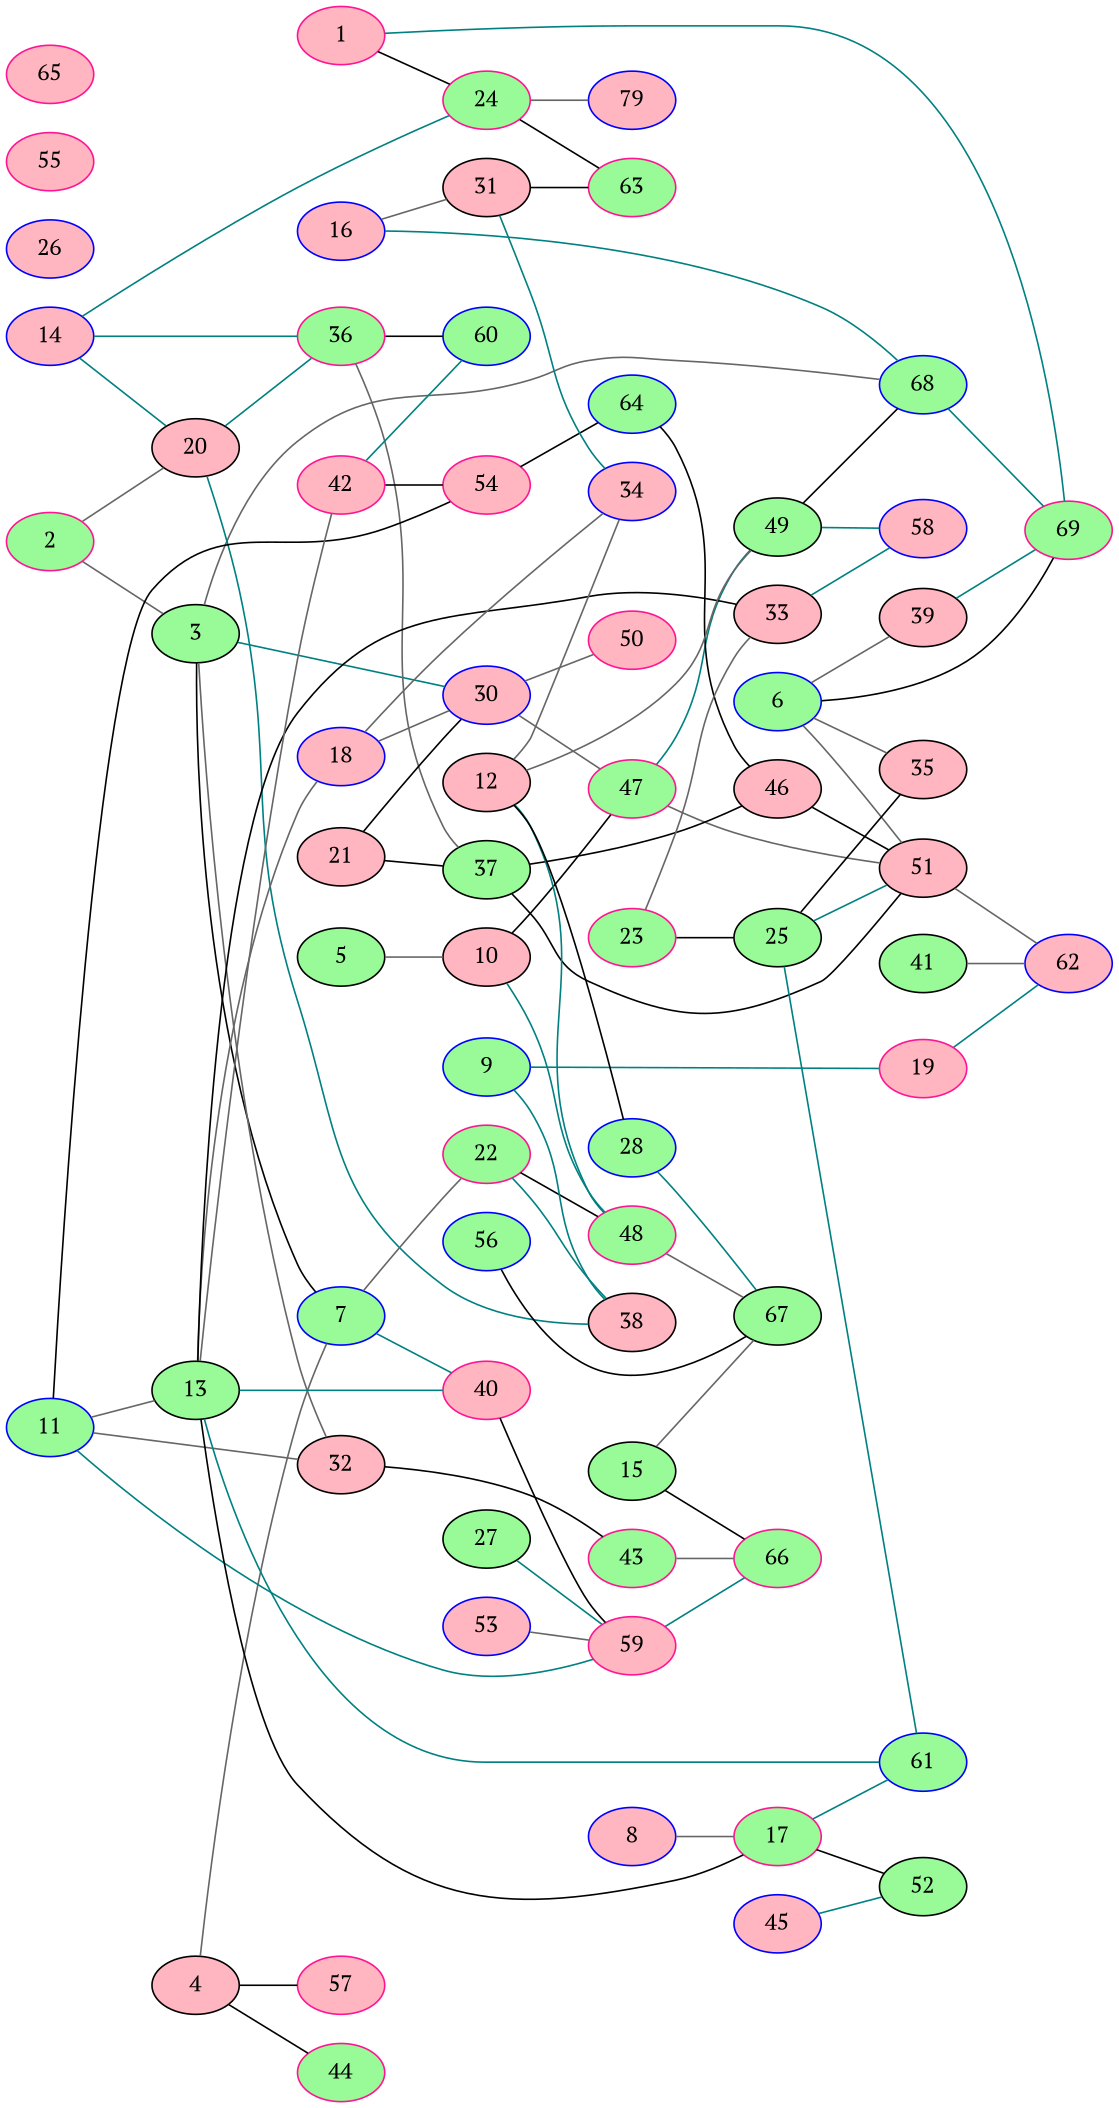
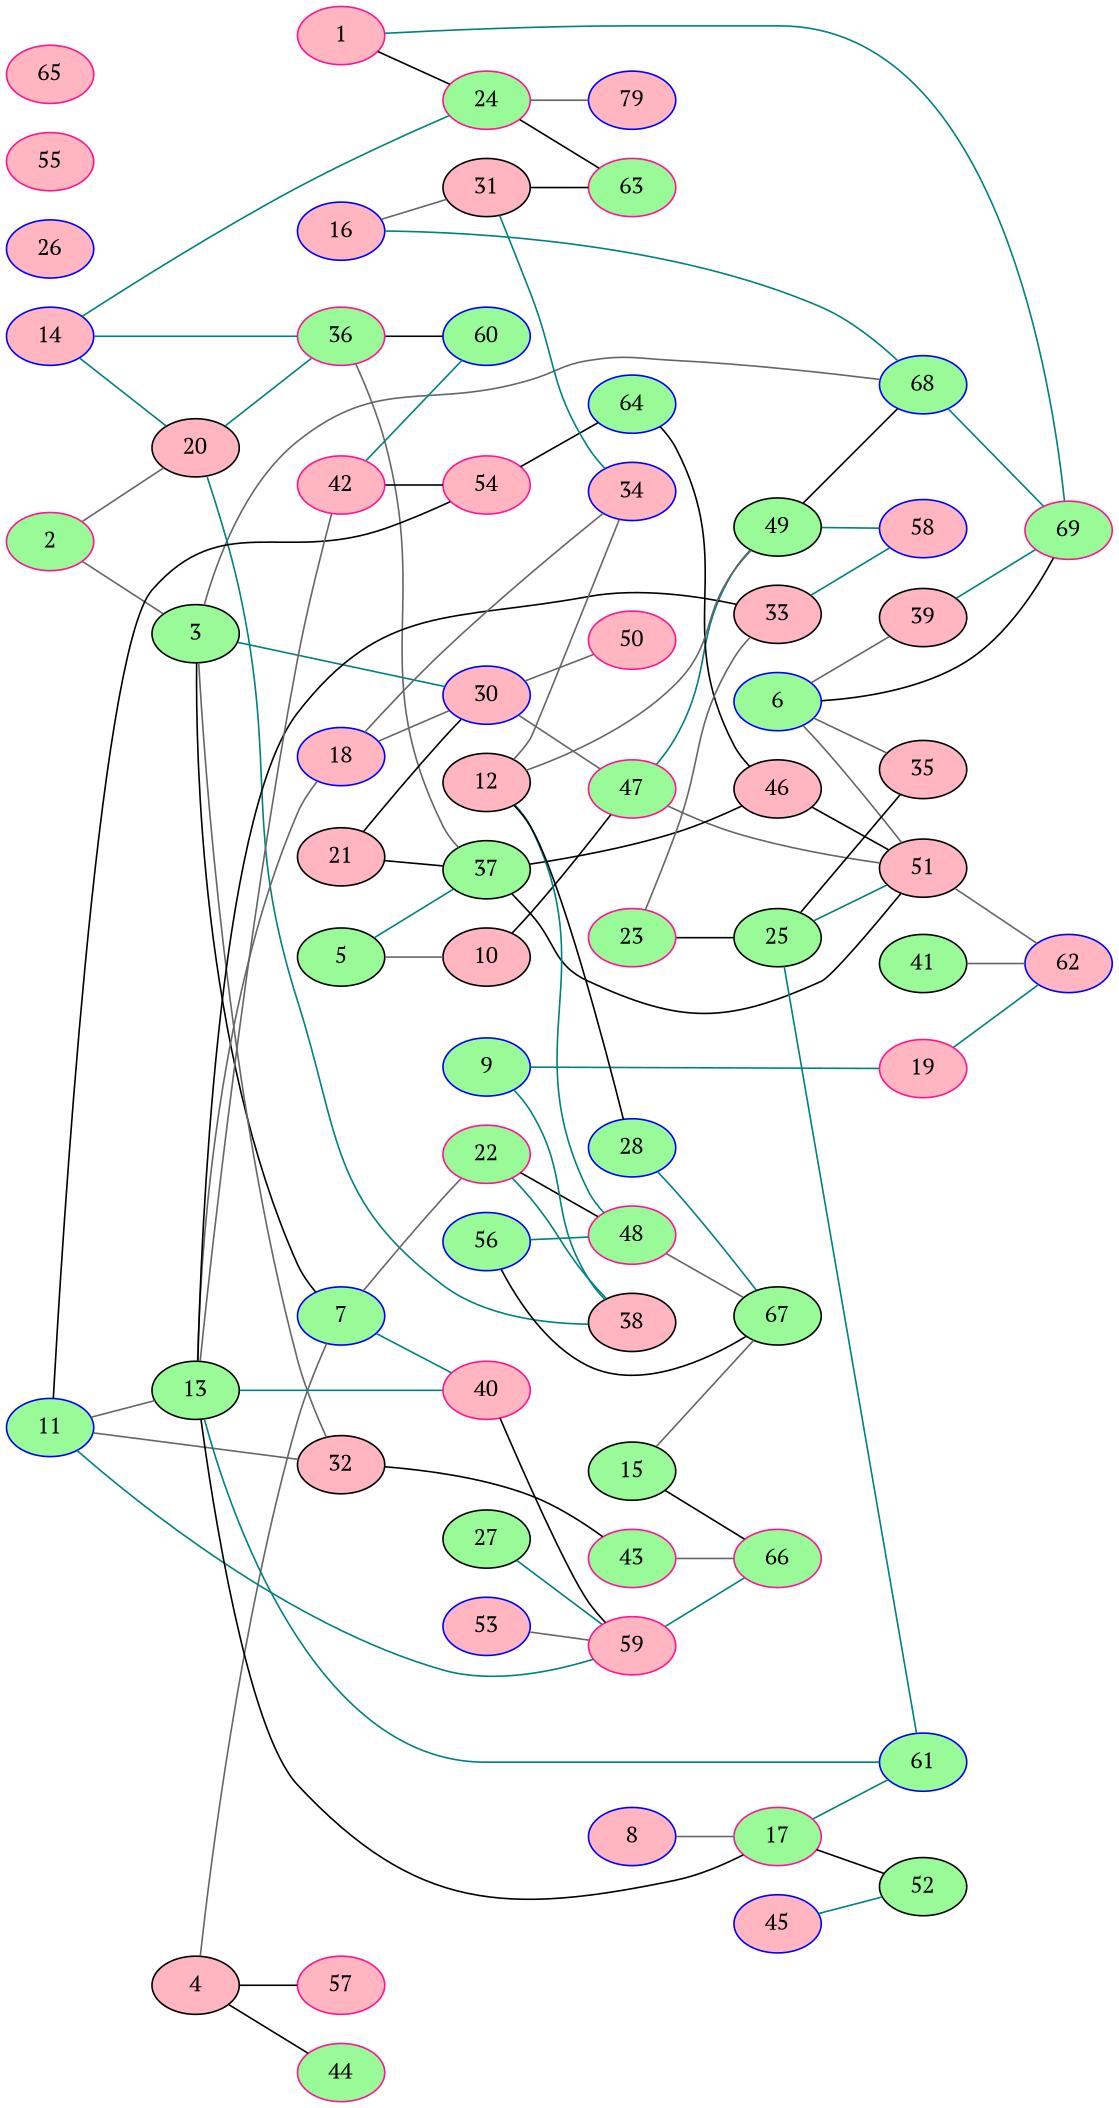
none -> (414, 913)
(543, 1056) -> (548, 1239)
